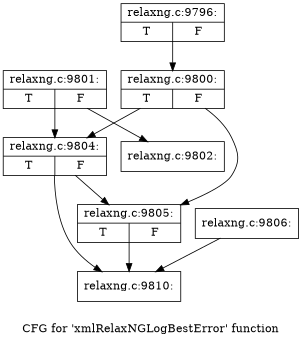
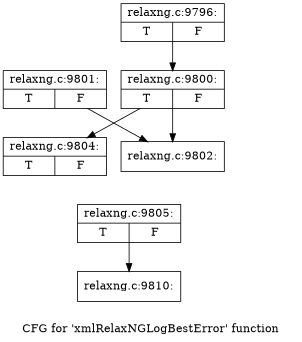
(55, 119) -> none
(237, 162) -> (173, 121)
(89, 187) -> none
(247, 224) -> none
(63, 227) -> none
